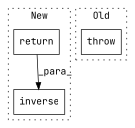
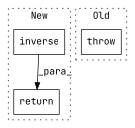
(38, 69) -> (38, 69)
